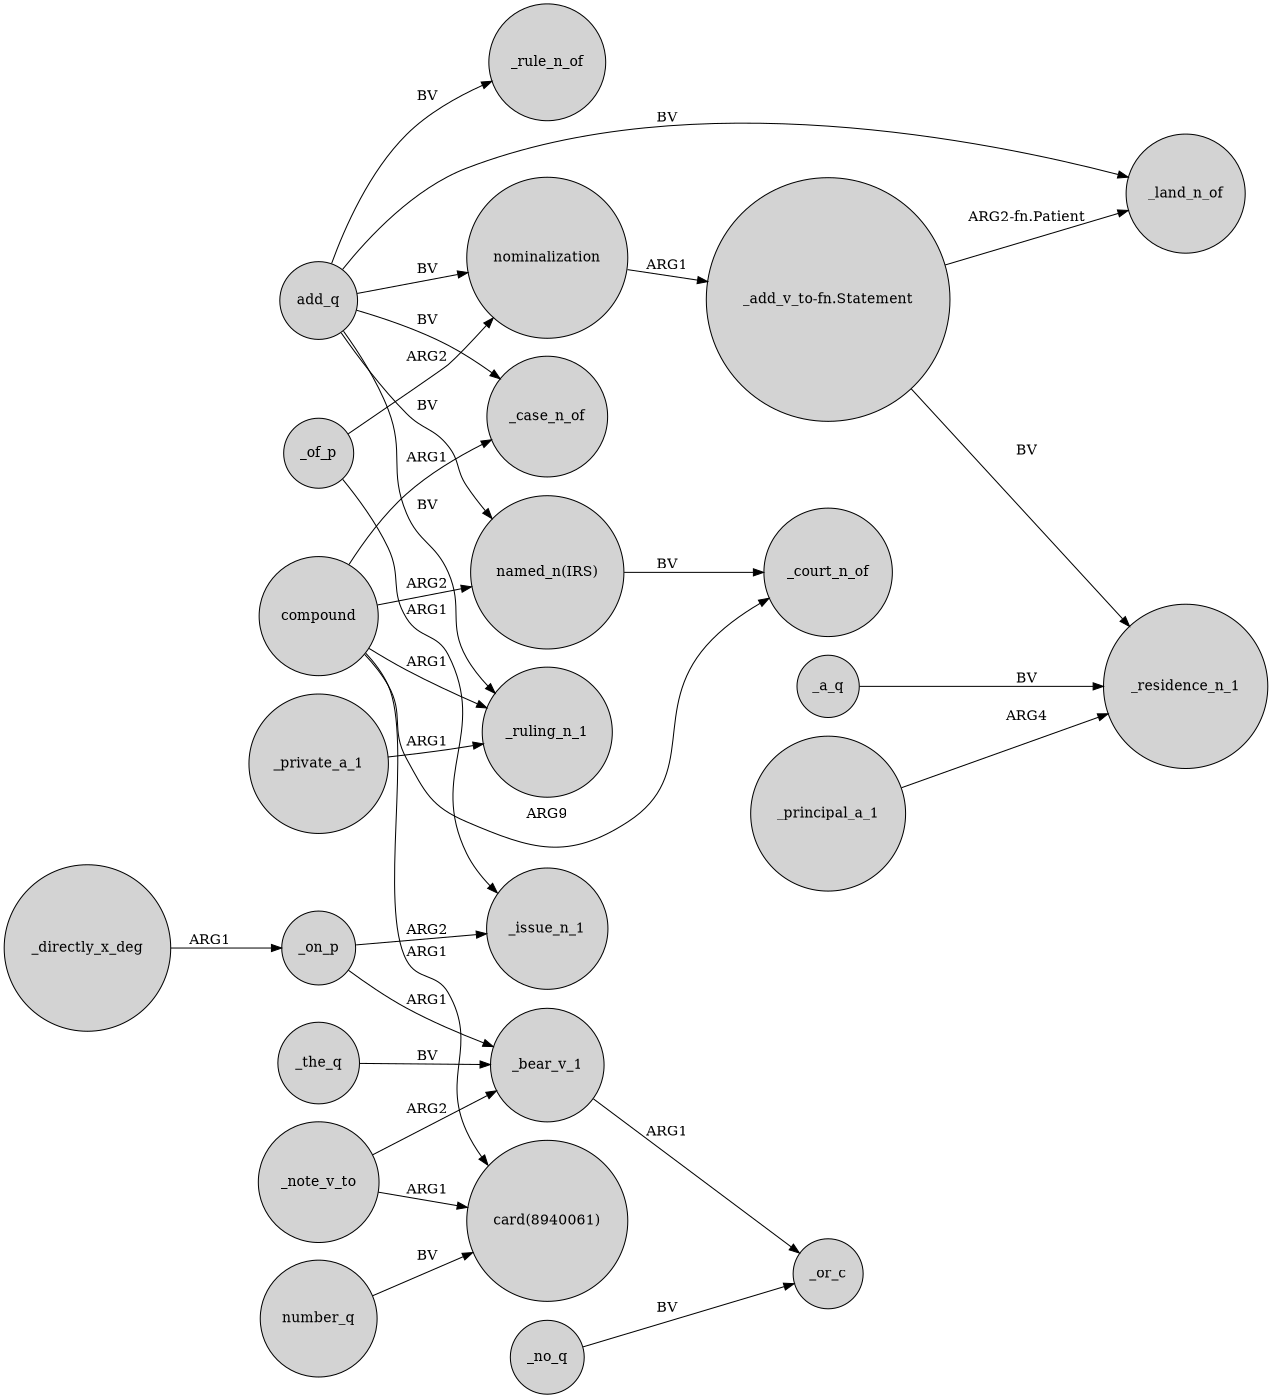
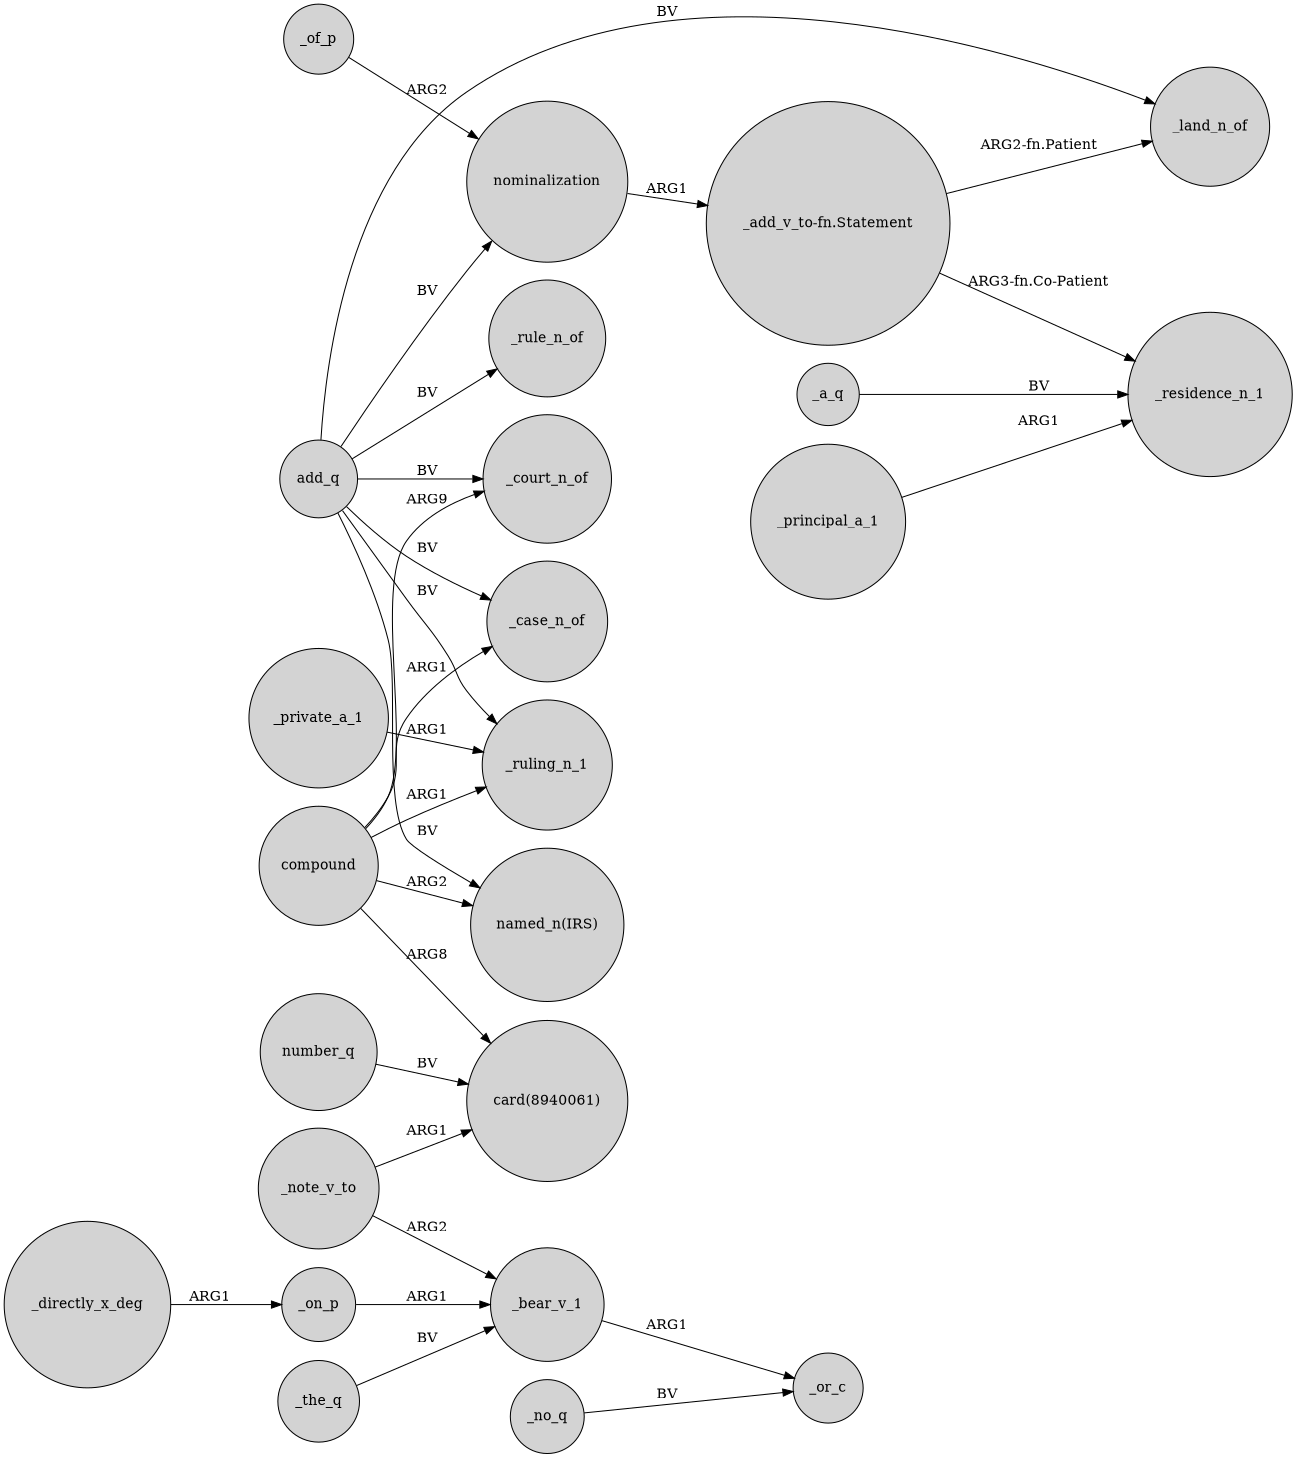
(1027, 451) -> (1039, 282)
(689, 572) -> (415, 479)
(1027, 716) -> (1039, 421)
(547, 929) -> none
(427, 953) -> (427, 955)
